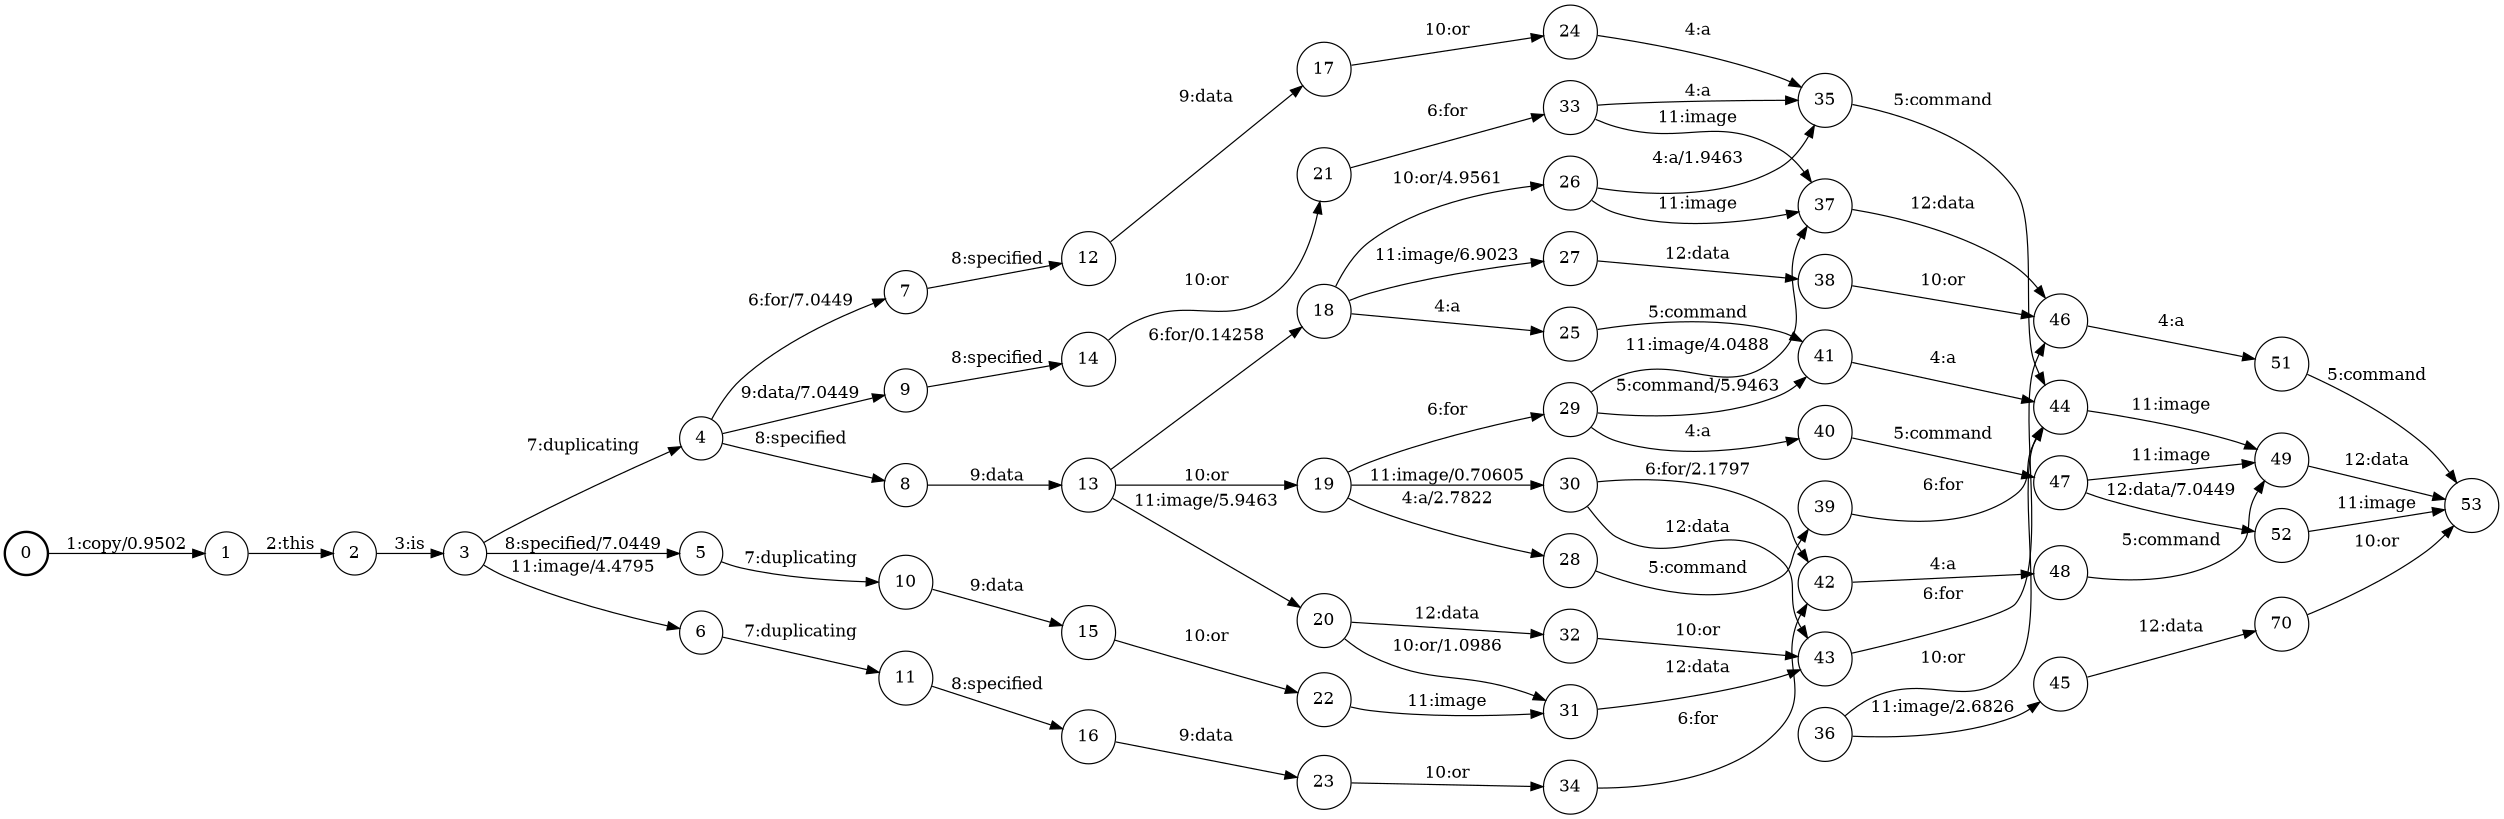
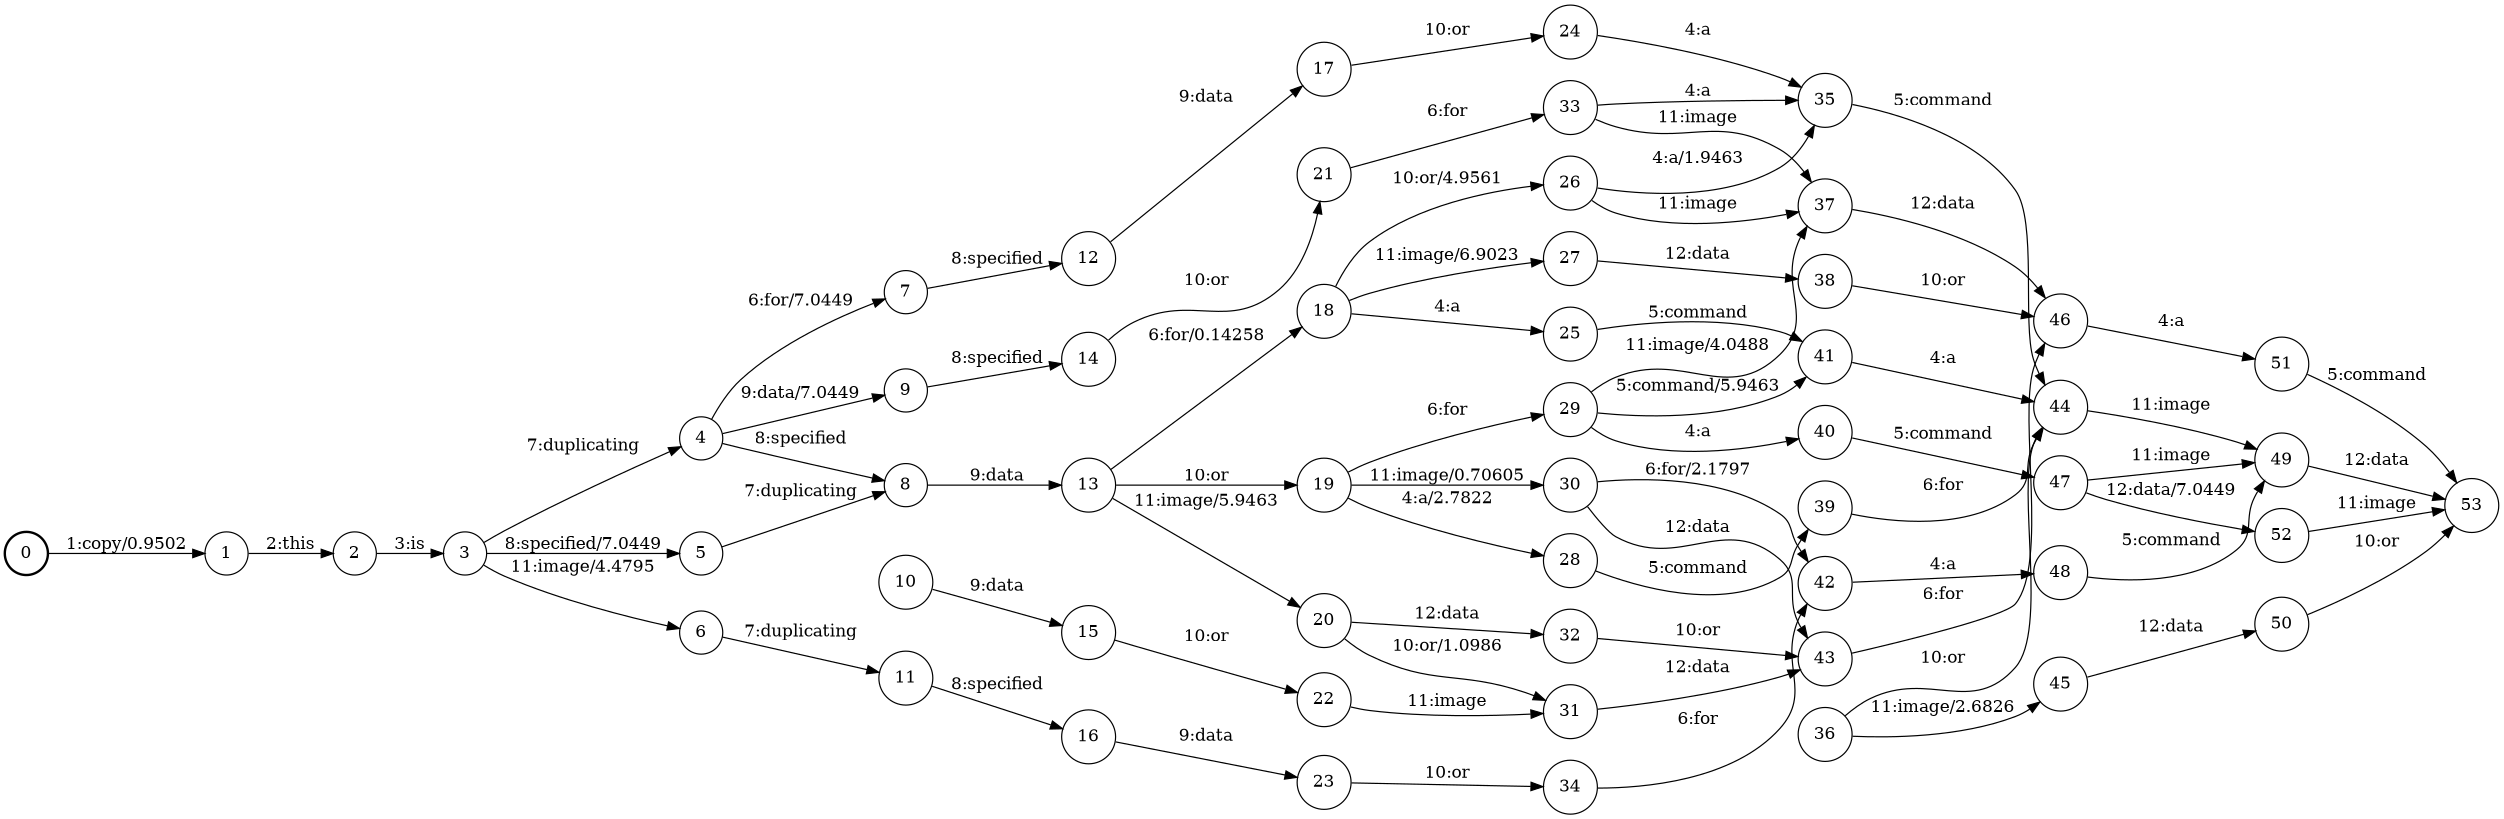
(793, 576) -> (798, 521)
(2282, 624) -> (2282, 624)
